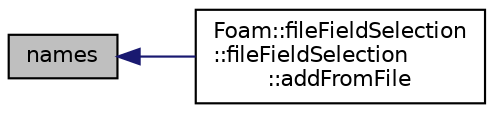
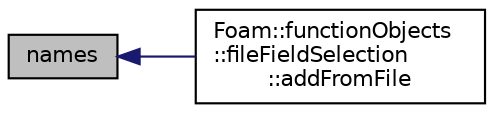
(340, 57) -> (340, 57)
